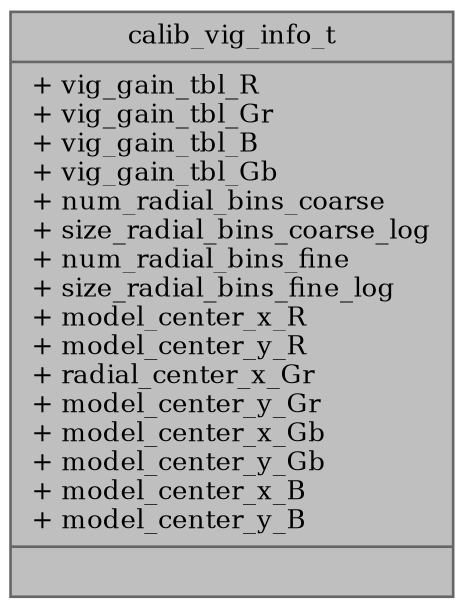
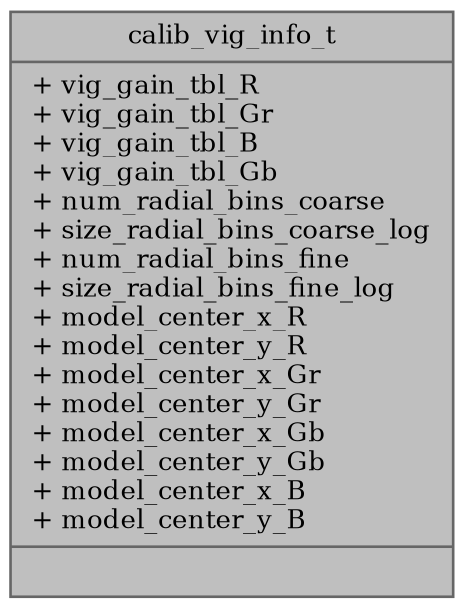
(174, 375) -> (177, 375)
